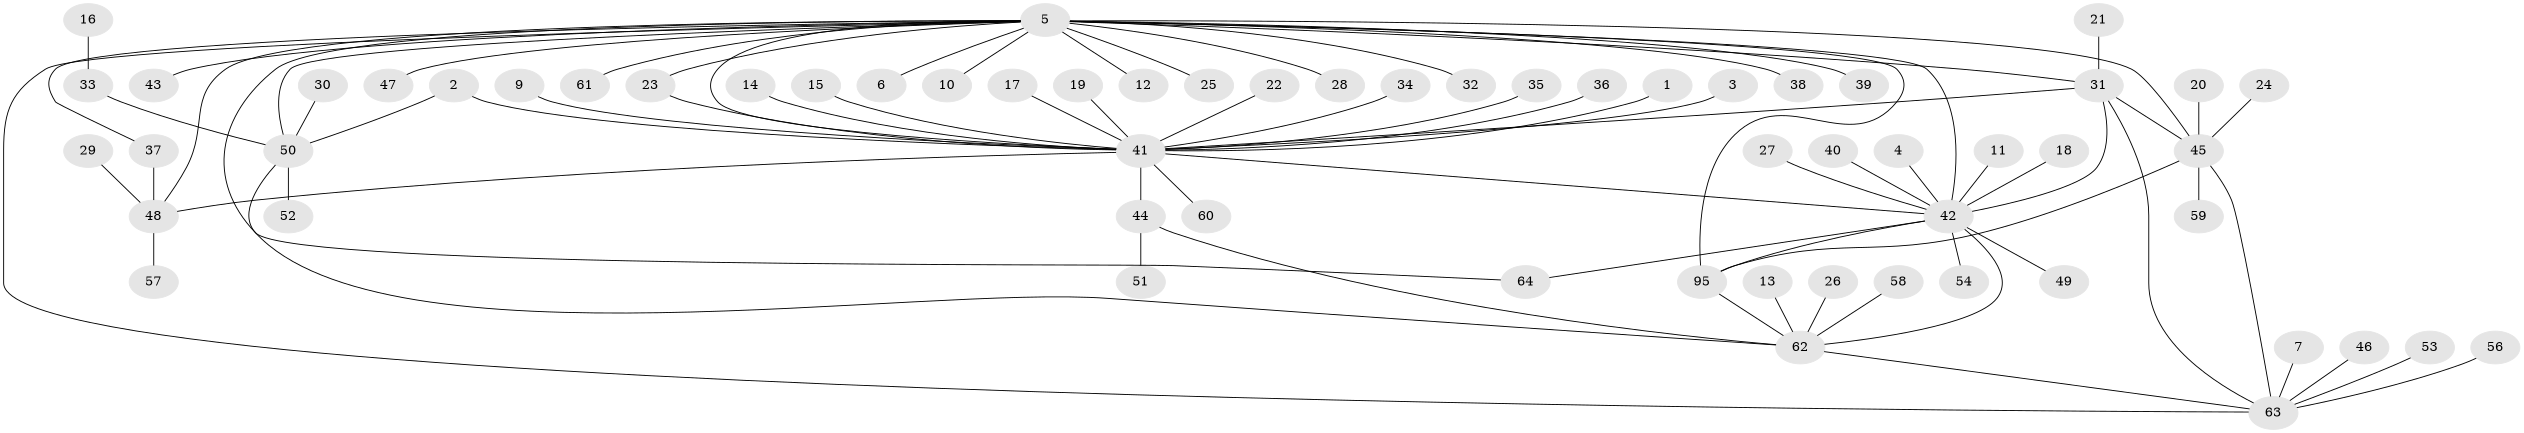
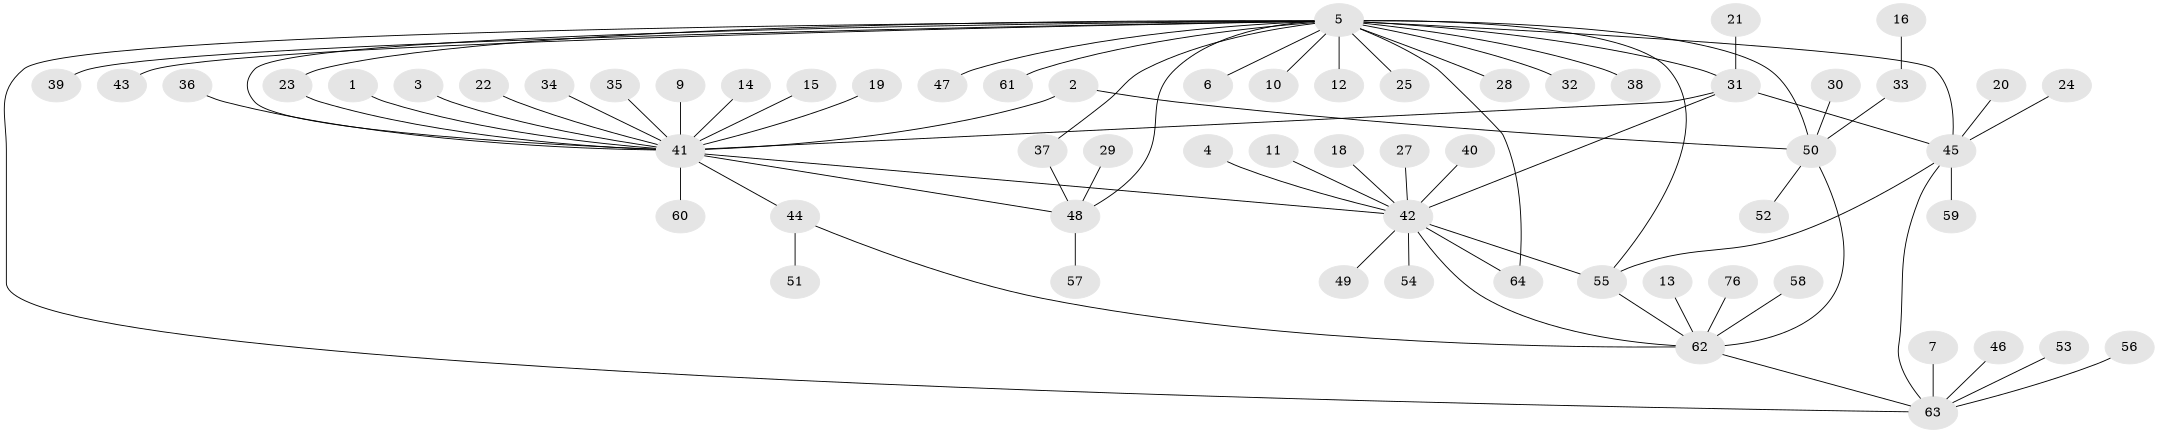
(1569, 37) -> none
(1013, 86) -> none
(2149, 271) -> none
(1702, 282) -> (1602, 282)
(1833, 282) -> (1733, 282)
